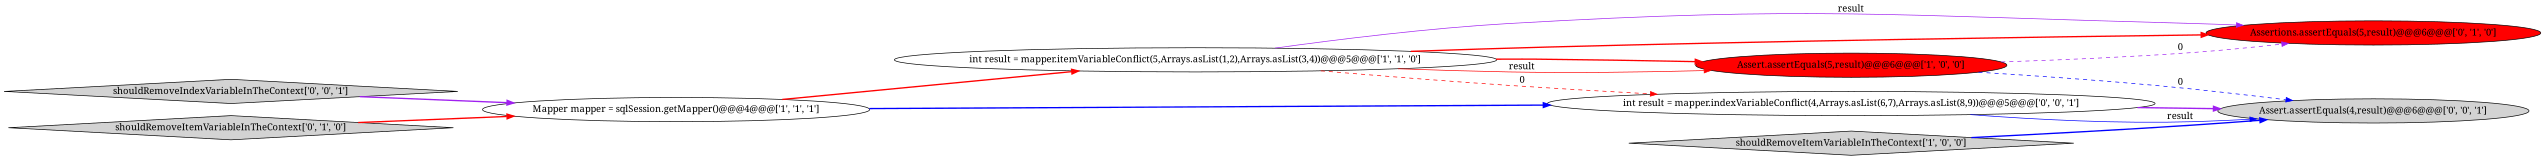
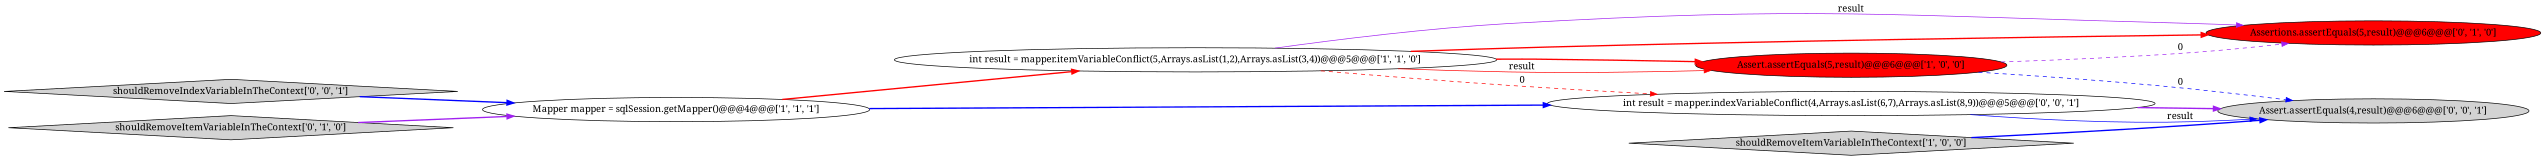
(433, 100) -> (433, 100)
(433, 120) -> (433, 120)
